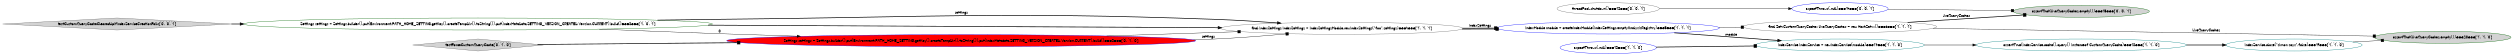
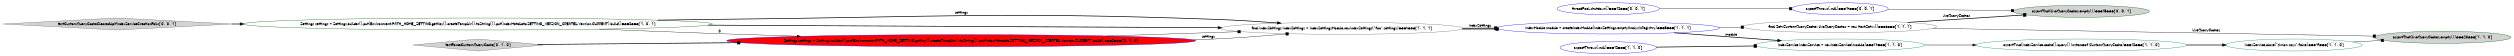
(1608, 9) -> (1608, 9)
(1724, 9) -> (1724, 9)
